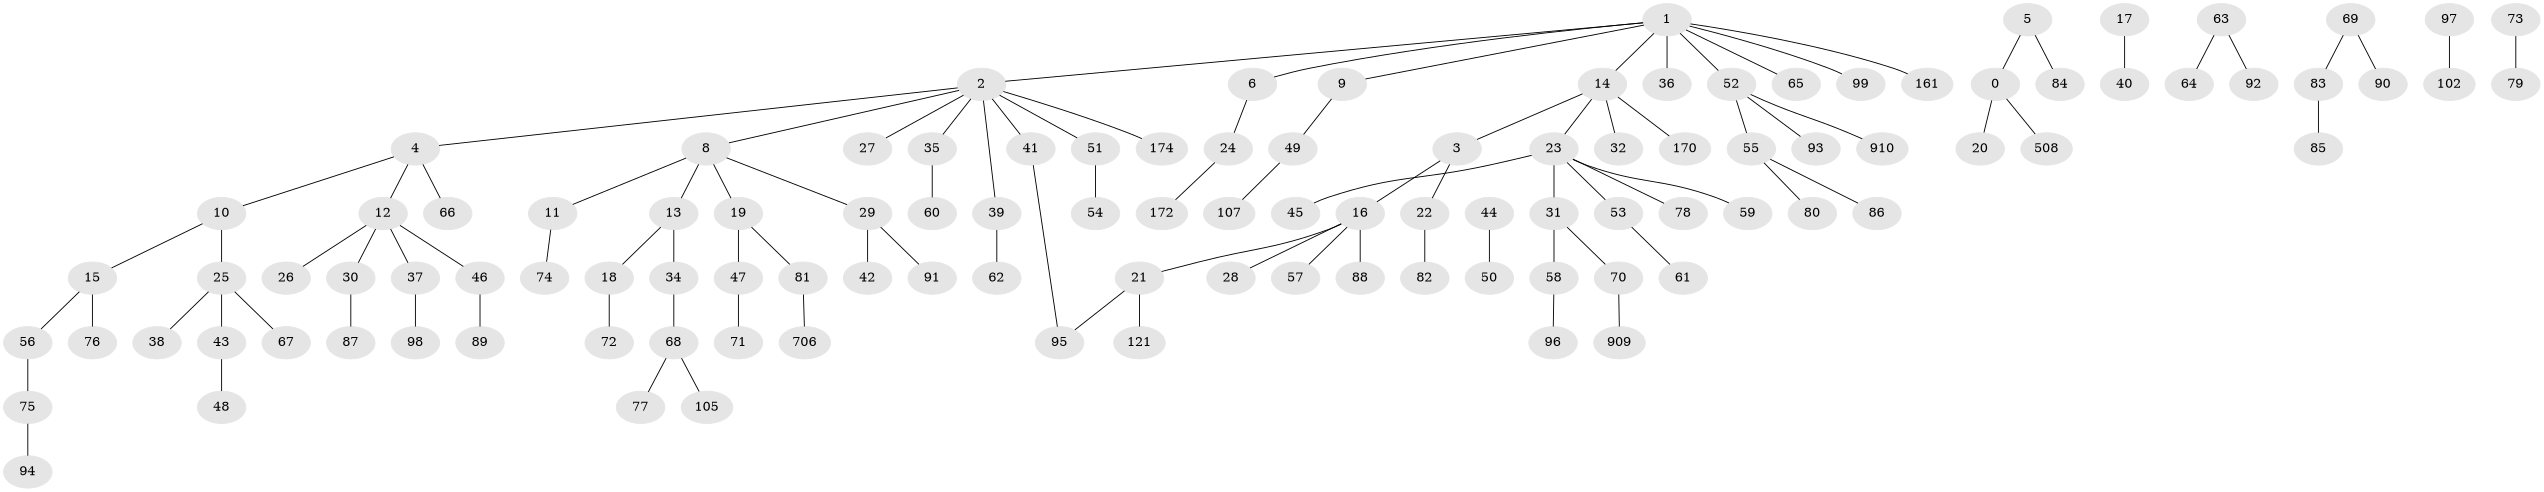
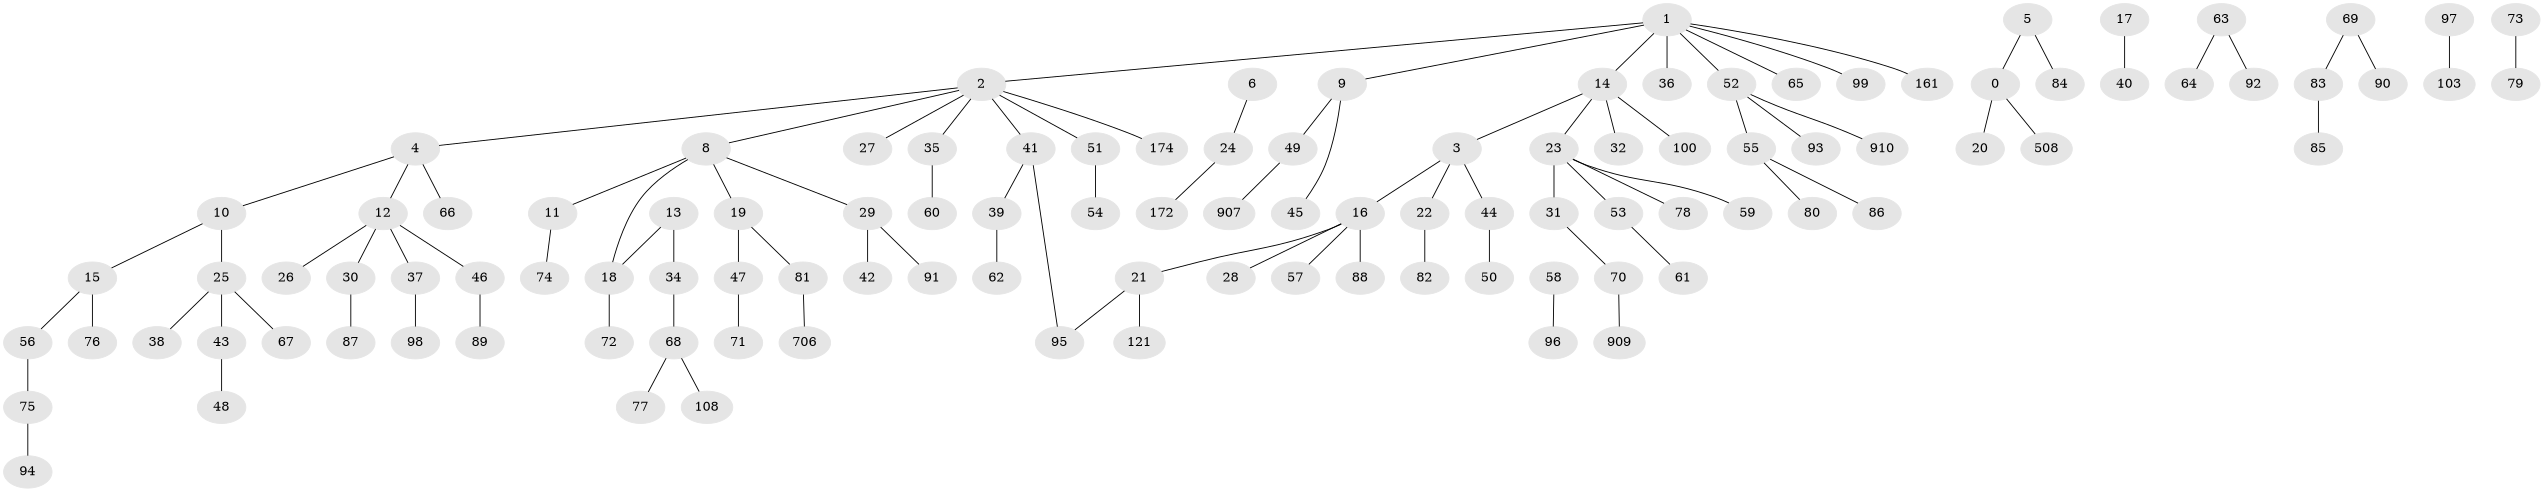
(1430, 48) -> none
(2449, 84) -> (2449, 84)
(989, 149) -> (1014, 181)
(1685, 149) -> (1685, 149)
(1428, 176) -> (1330, 152)
(690, 181) -> (638, 202)
none -> (1473, 181)
(1229, 214) -> (1229, 214)
(1554, 246) -> none
(707, 407) -> (707, 407)
